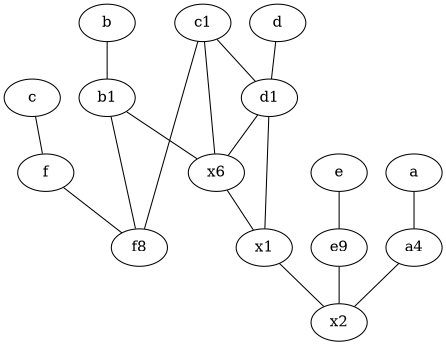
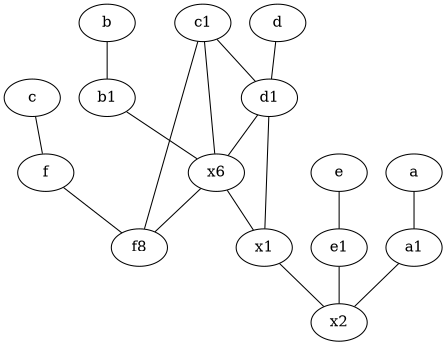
(123, 172) -> (178, 210)
(339, 248) -> (339, 248)
(414, 248) -> (414, 248)
